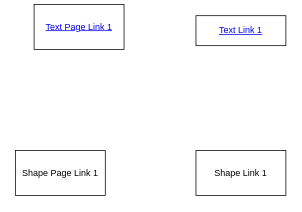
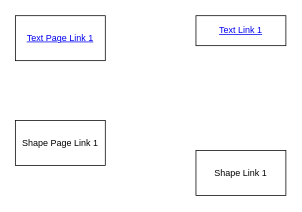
(79, 27) -> (60, 38)
(60, 173) -> (60, 143)
